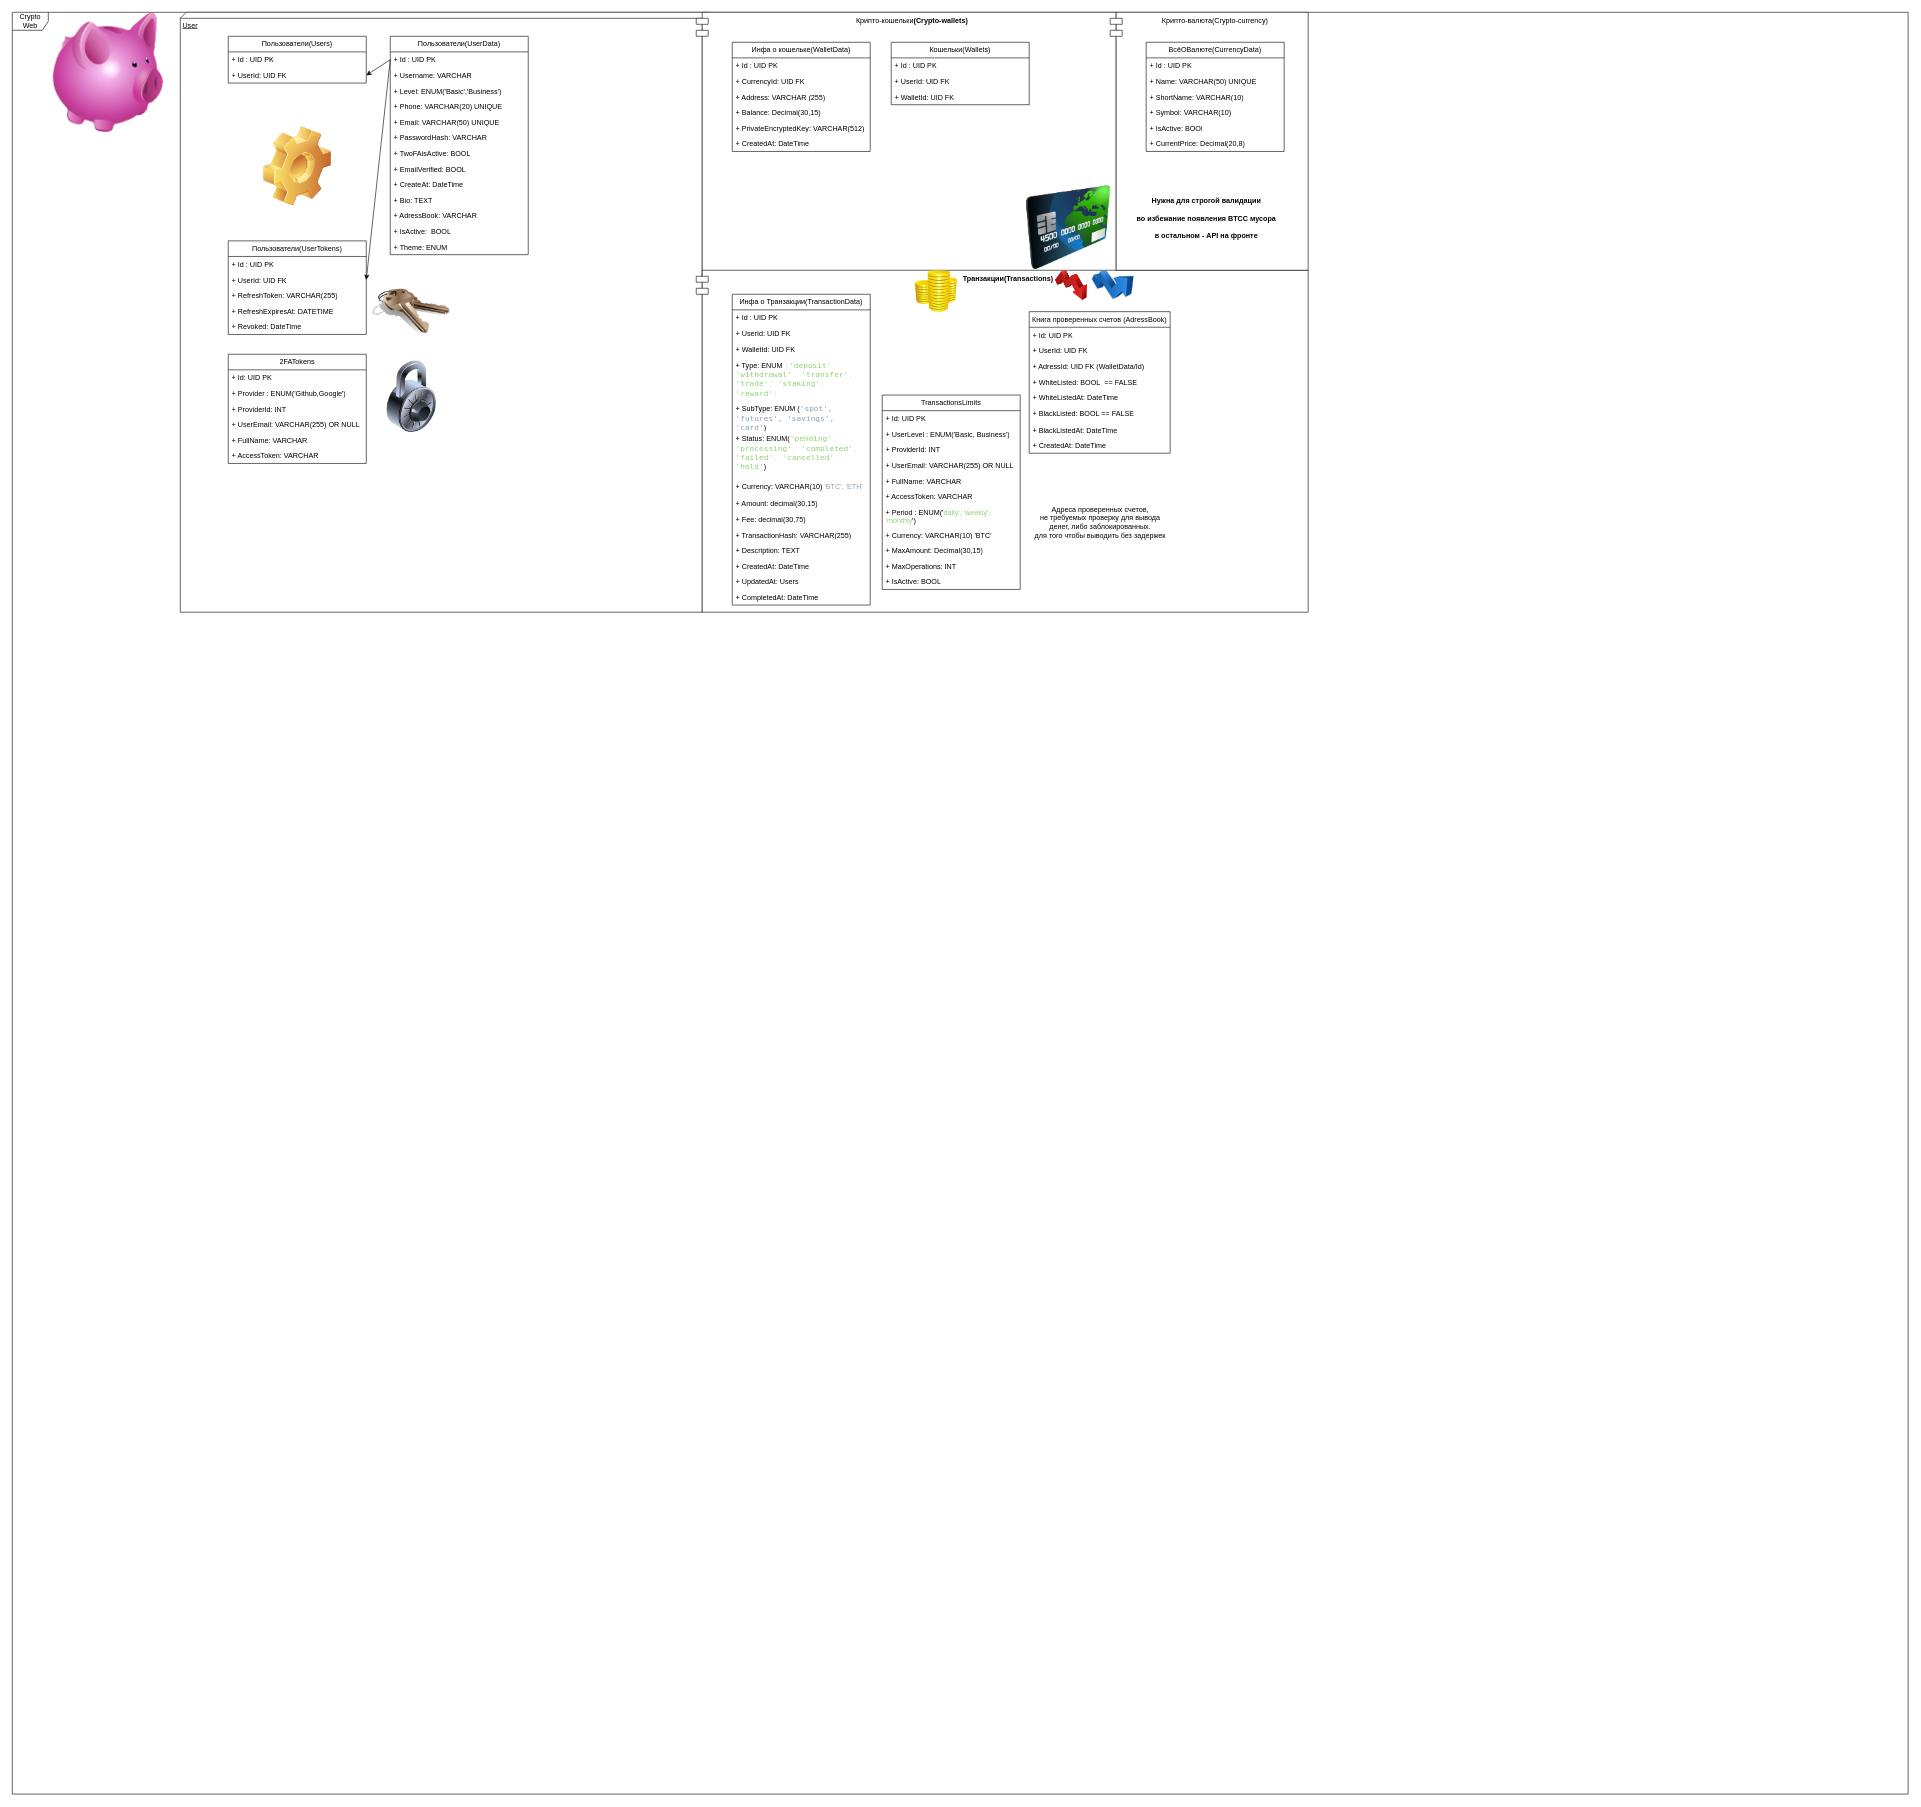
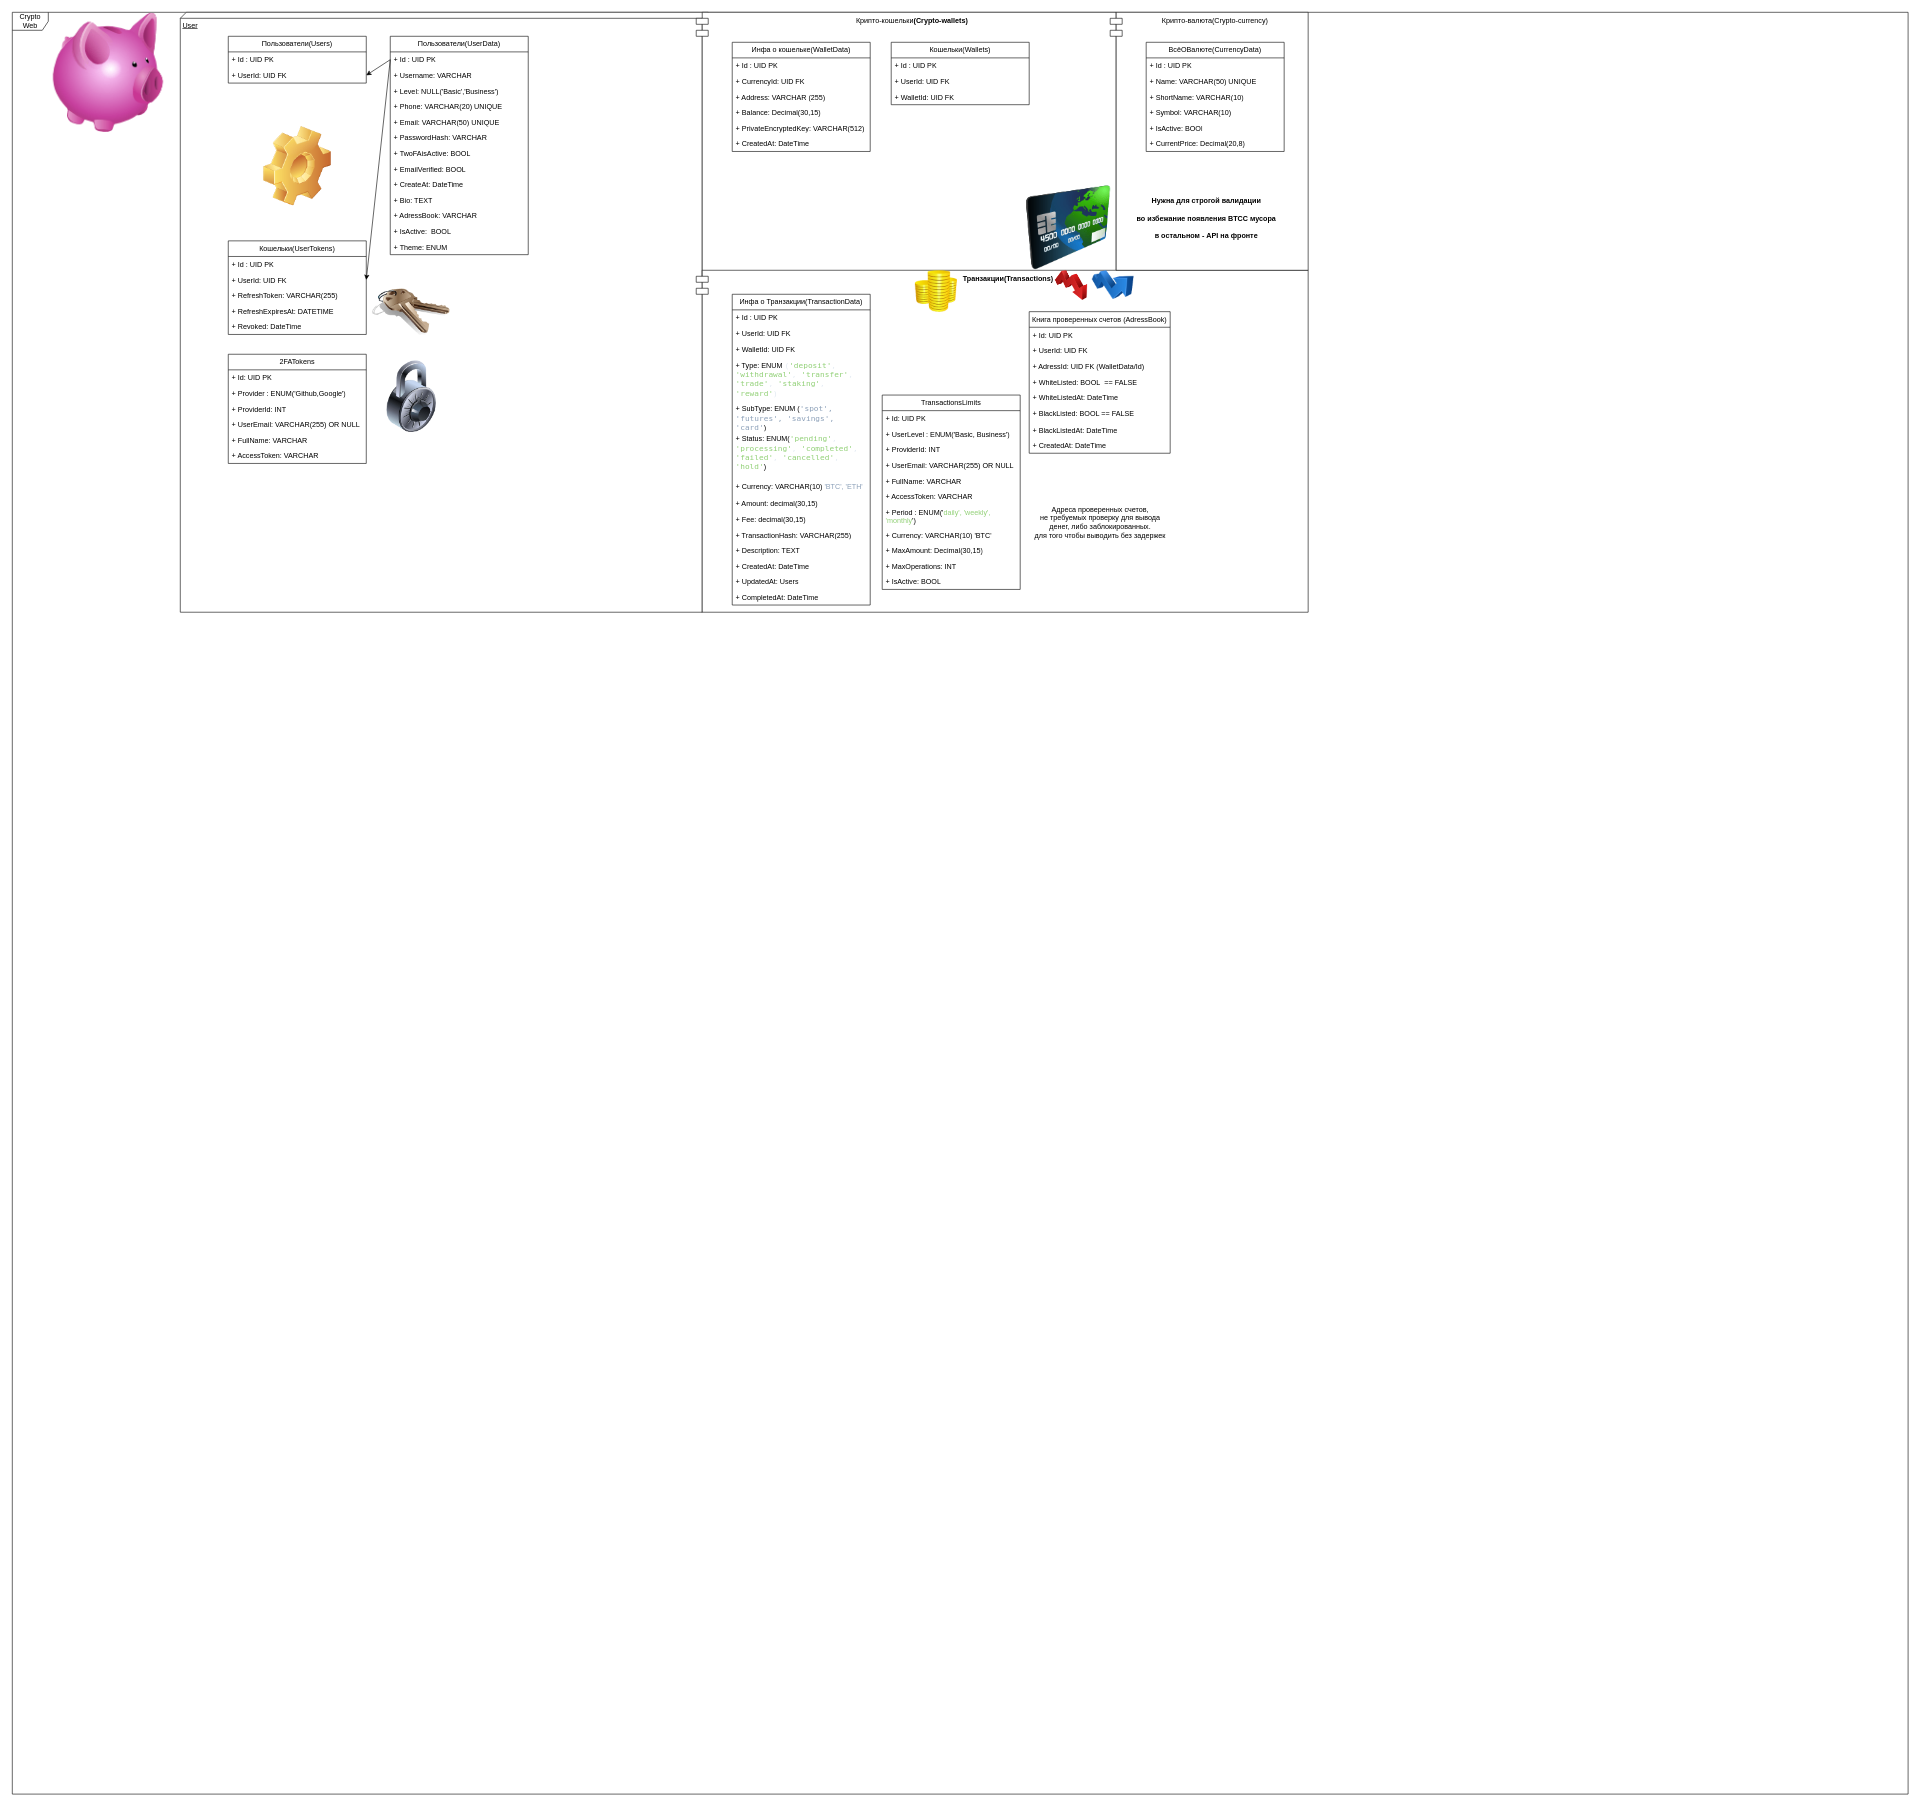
(450, 92) -> (450, 92)
(297, 249) -> (297, 249)
(773, 520) -> (773, 520)
